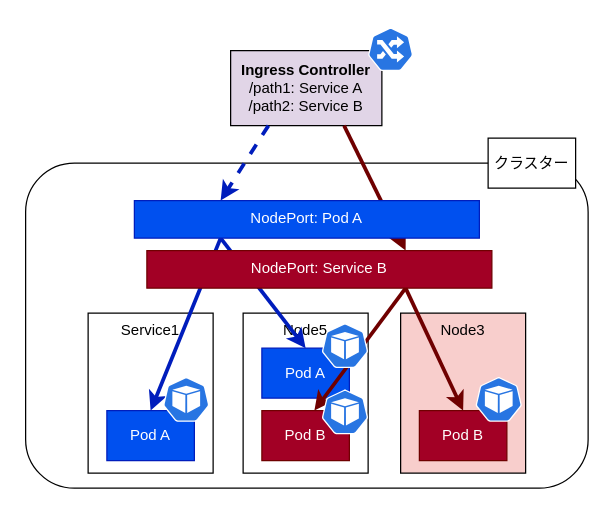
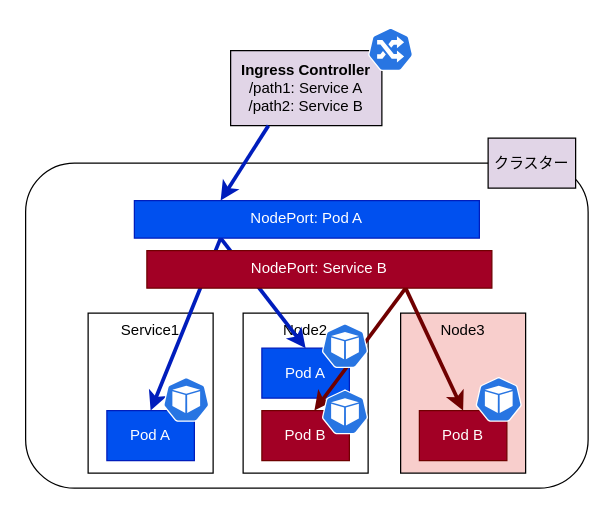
(255, 146) -> (255, 146)
(532, 163) -> (532, 163)
(363, 164) -> none
(306, 331) -> (306, 331)
